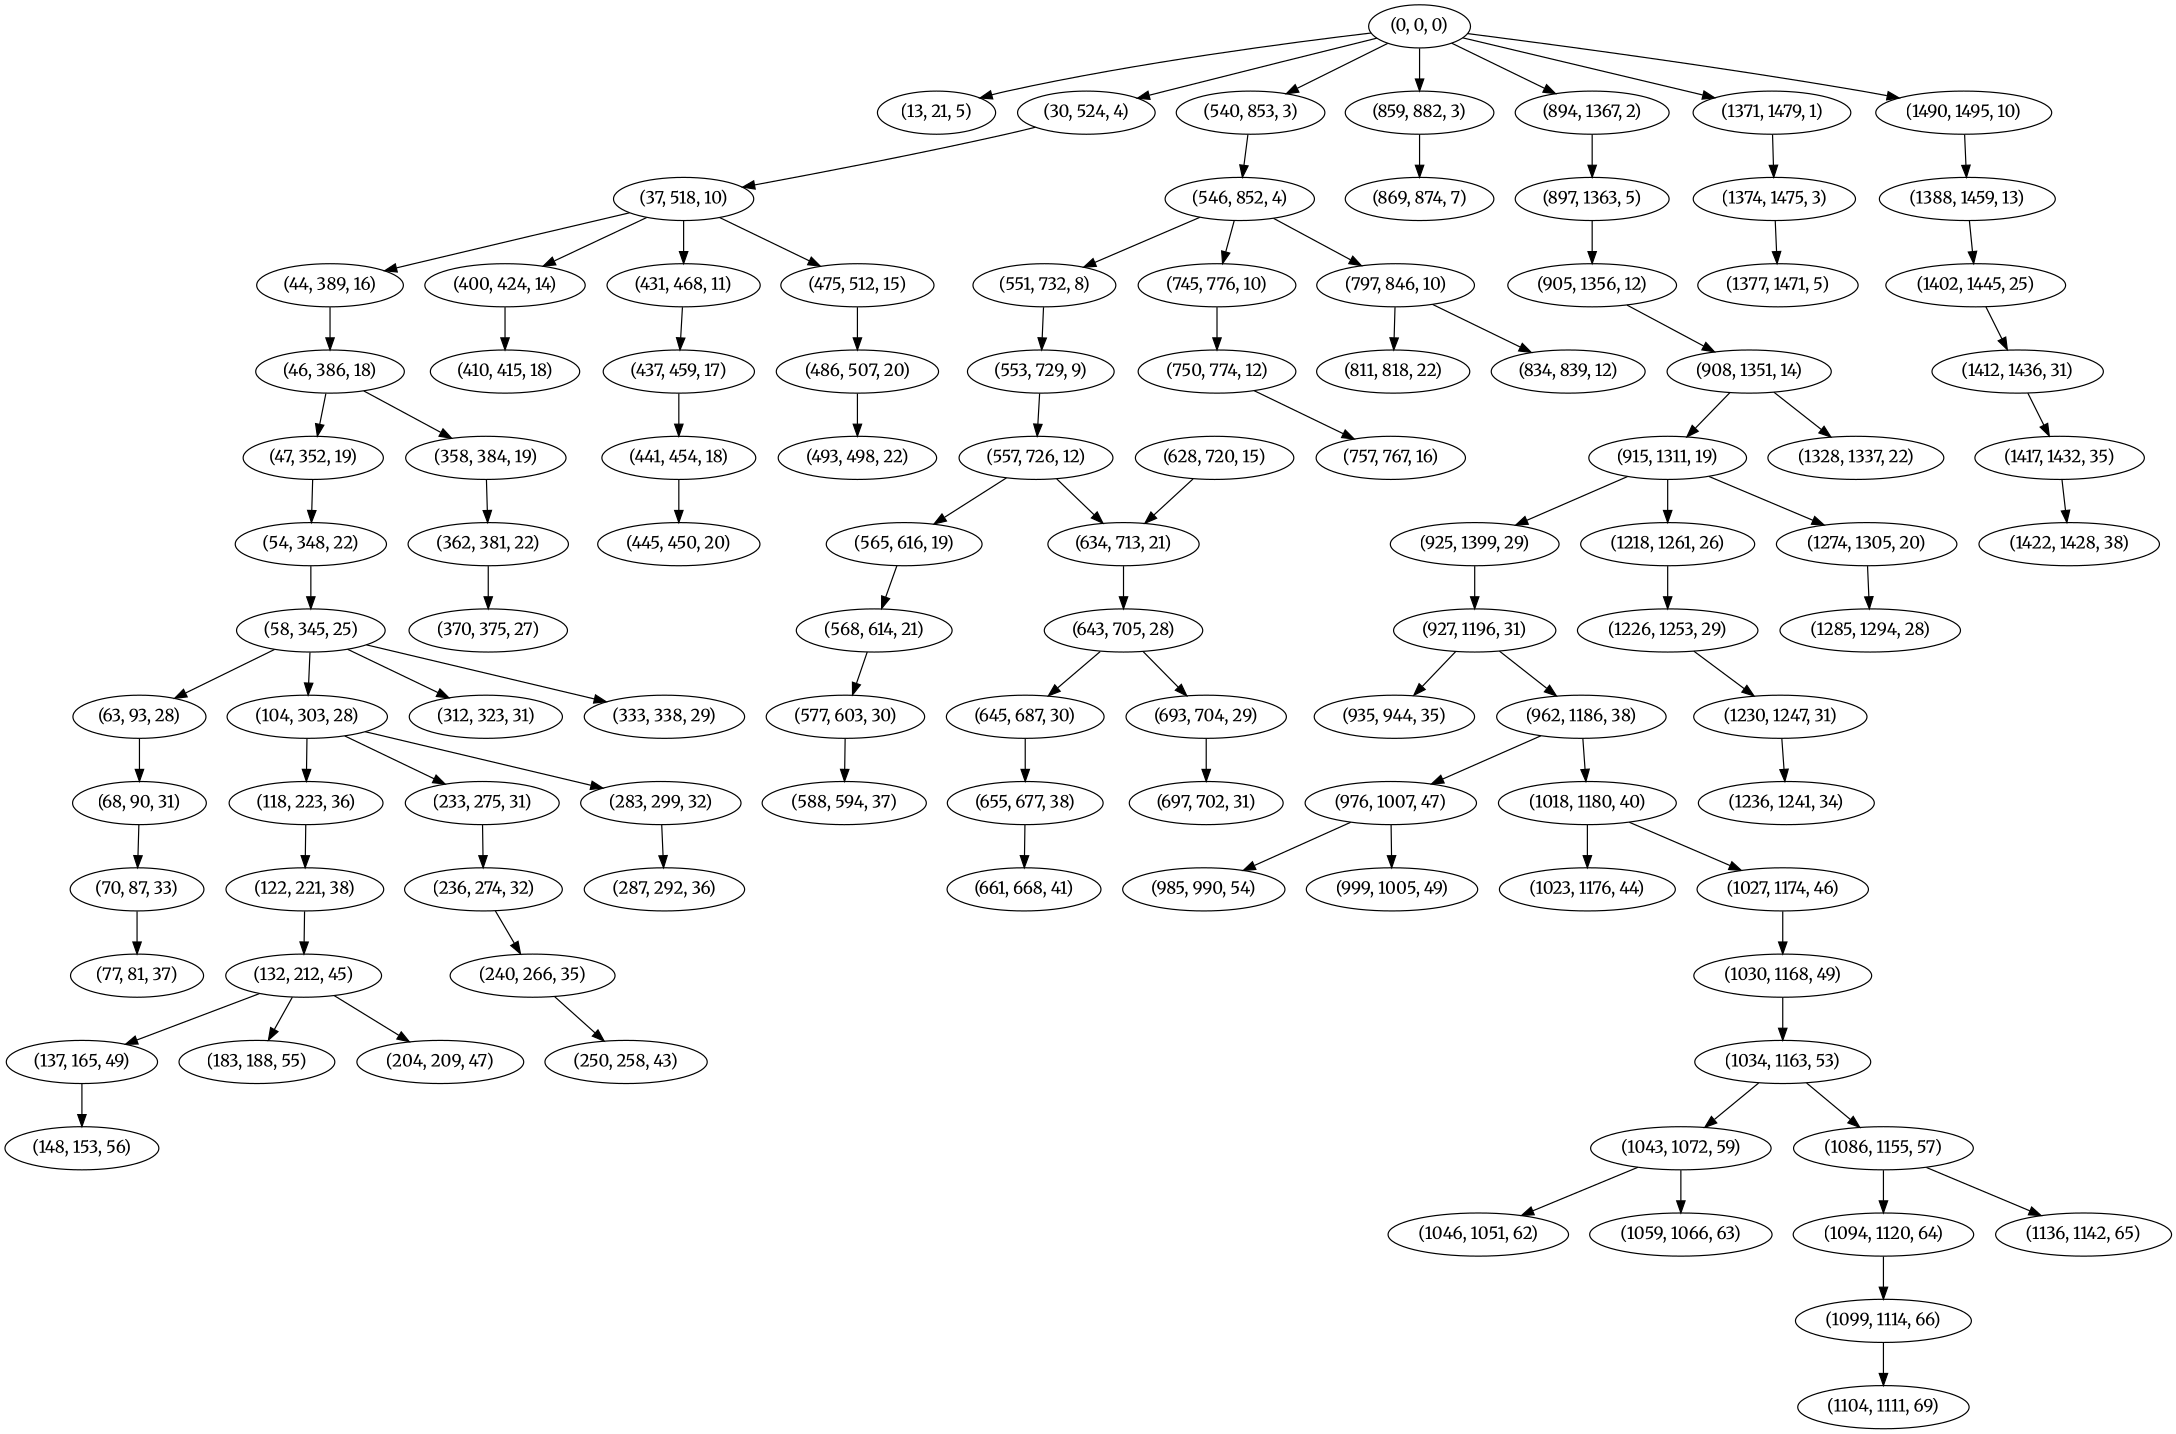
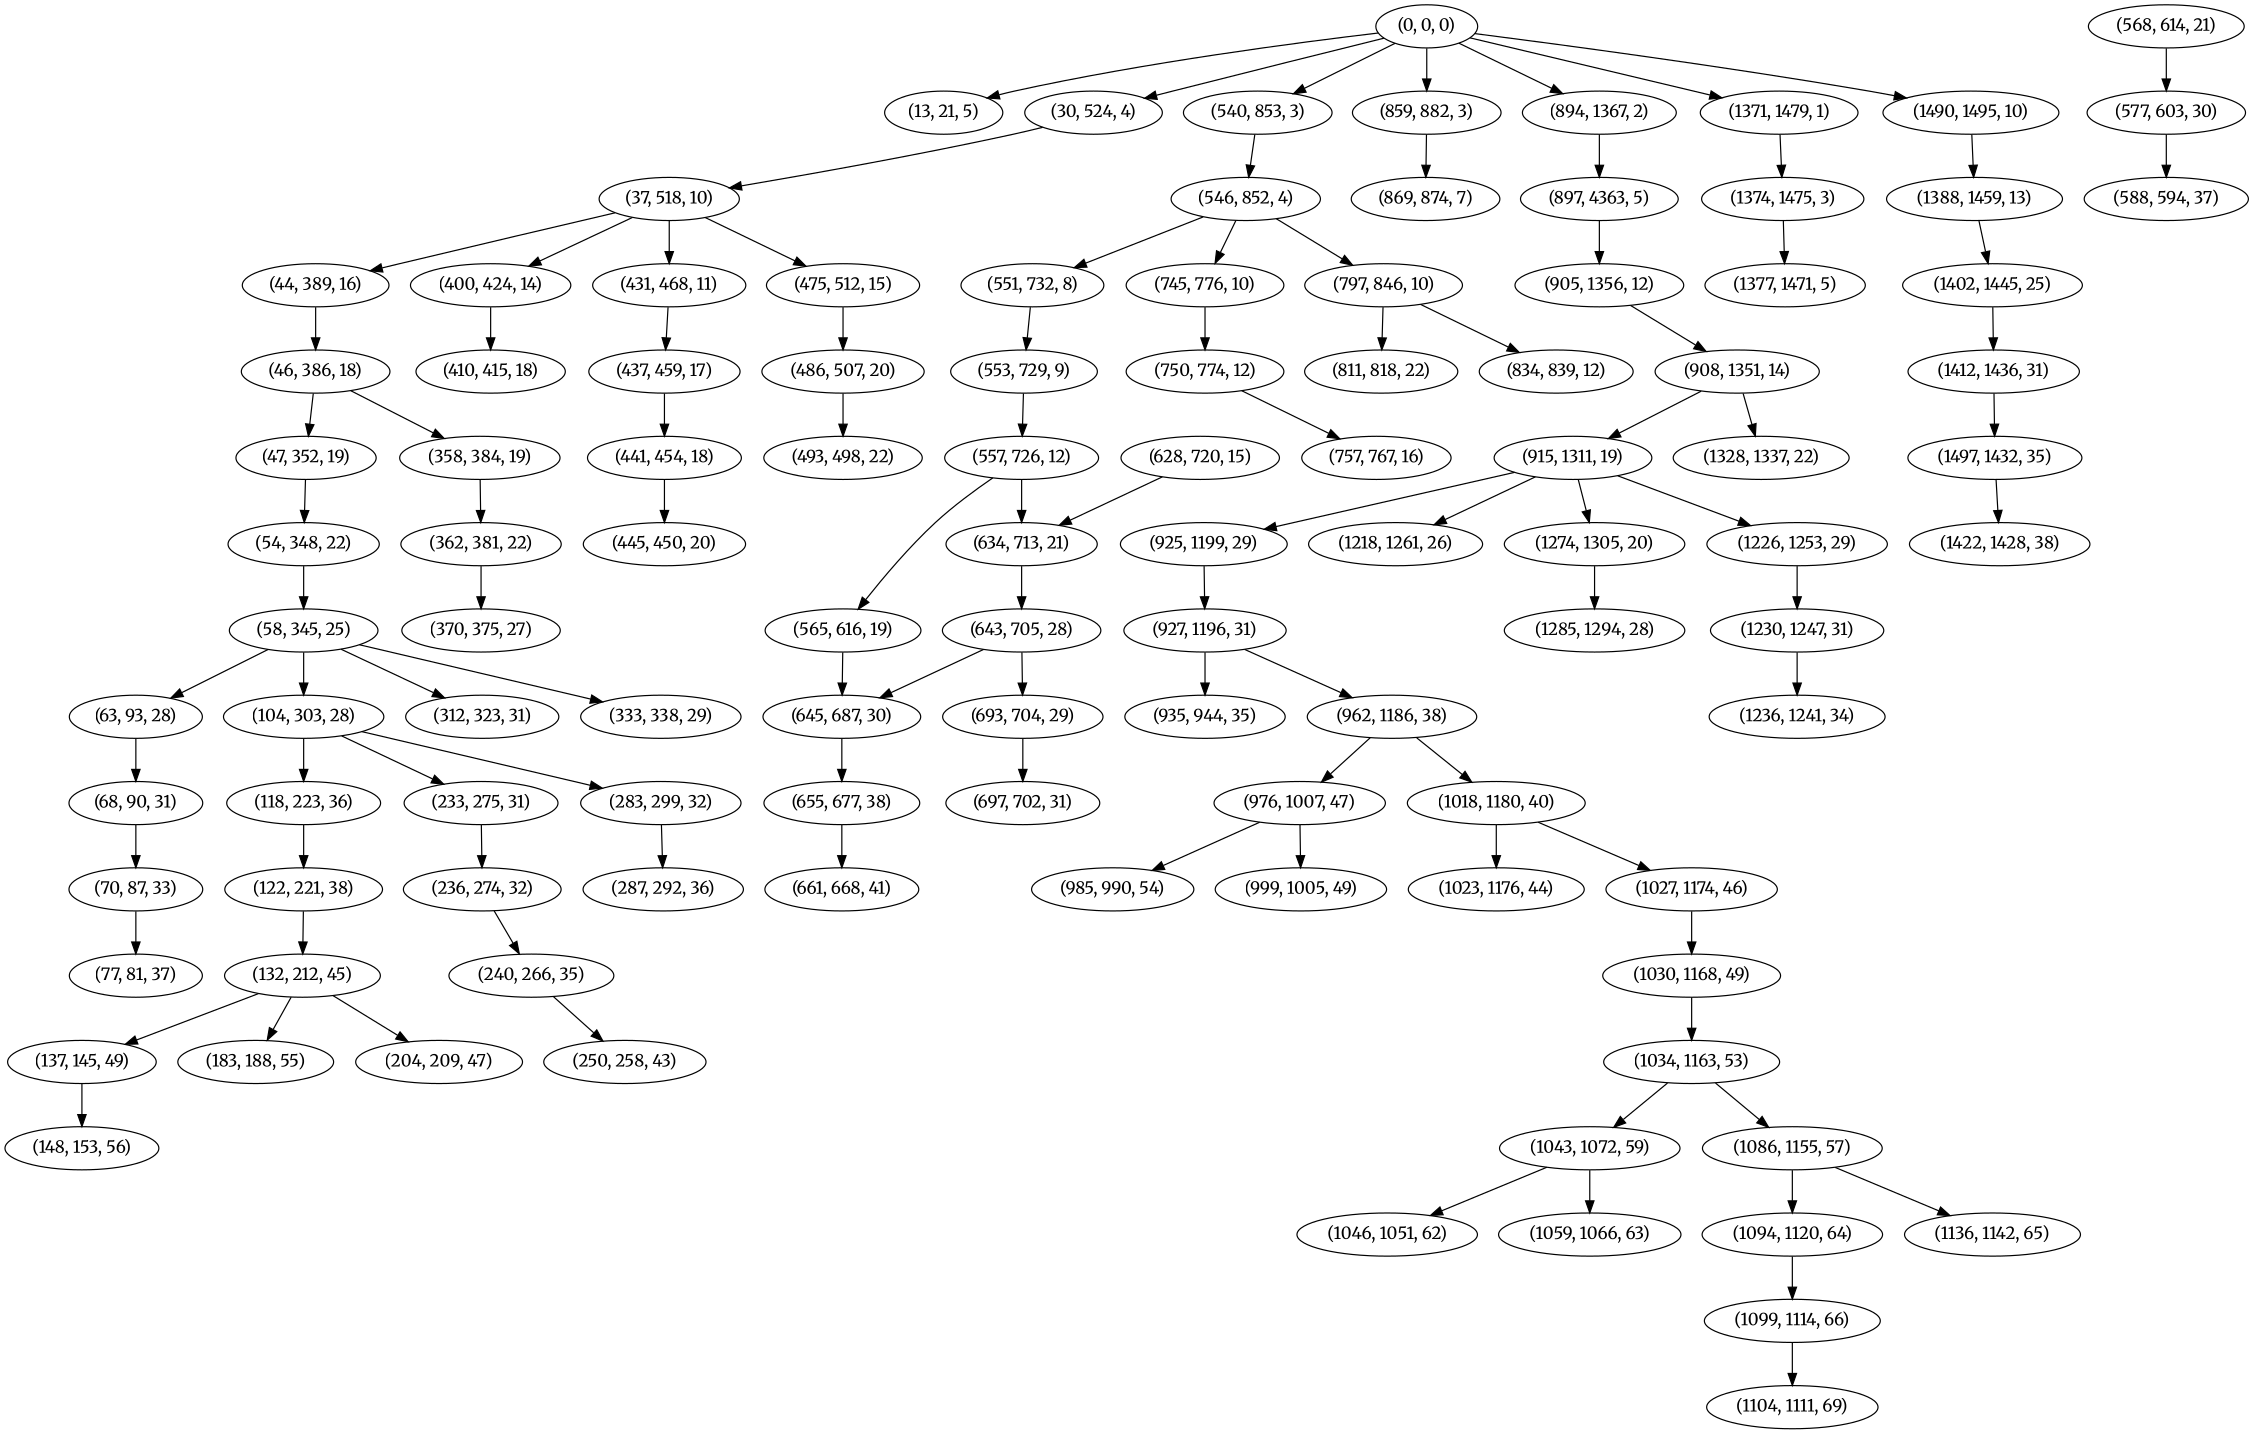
(1592, 199) -> (1599, 199)
(2060, 458) -> (1995, 458)
(1475, 544) -> (1204, 544)
(891, 581) -> (843, 668)
(1668, 581) -> (1678, 499)
(82, 1062) -> (82, 1062)
